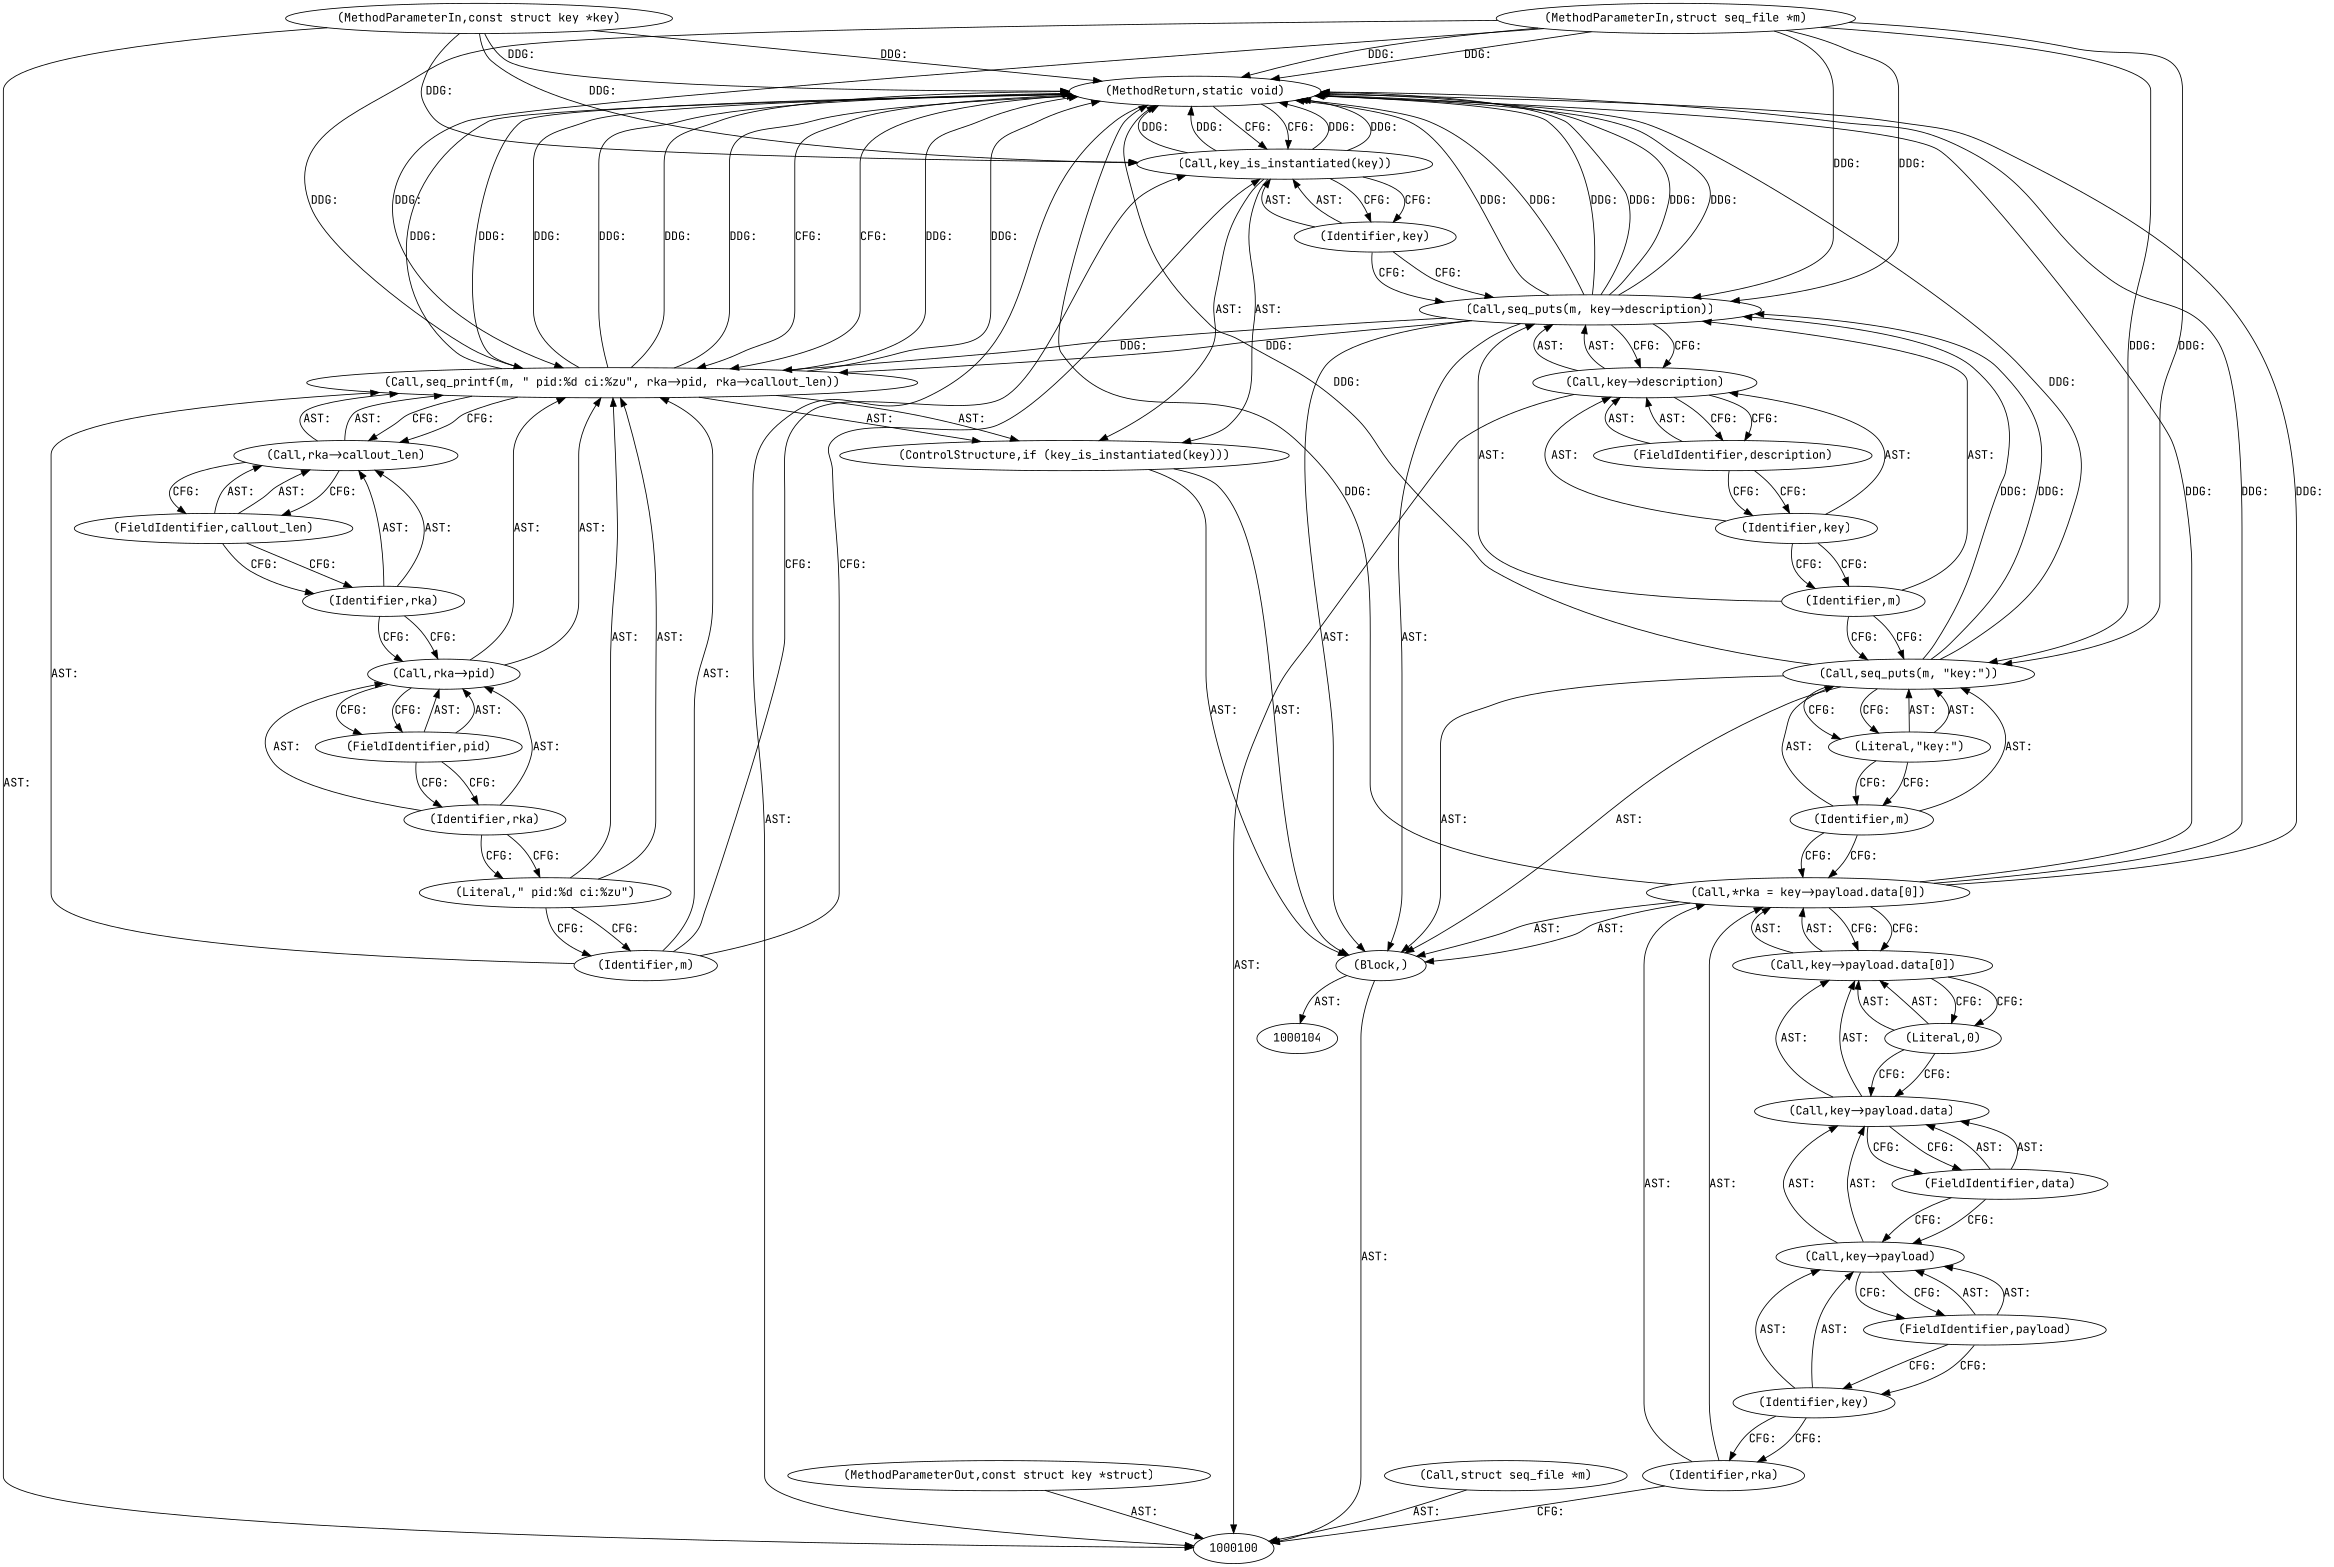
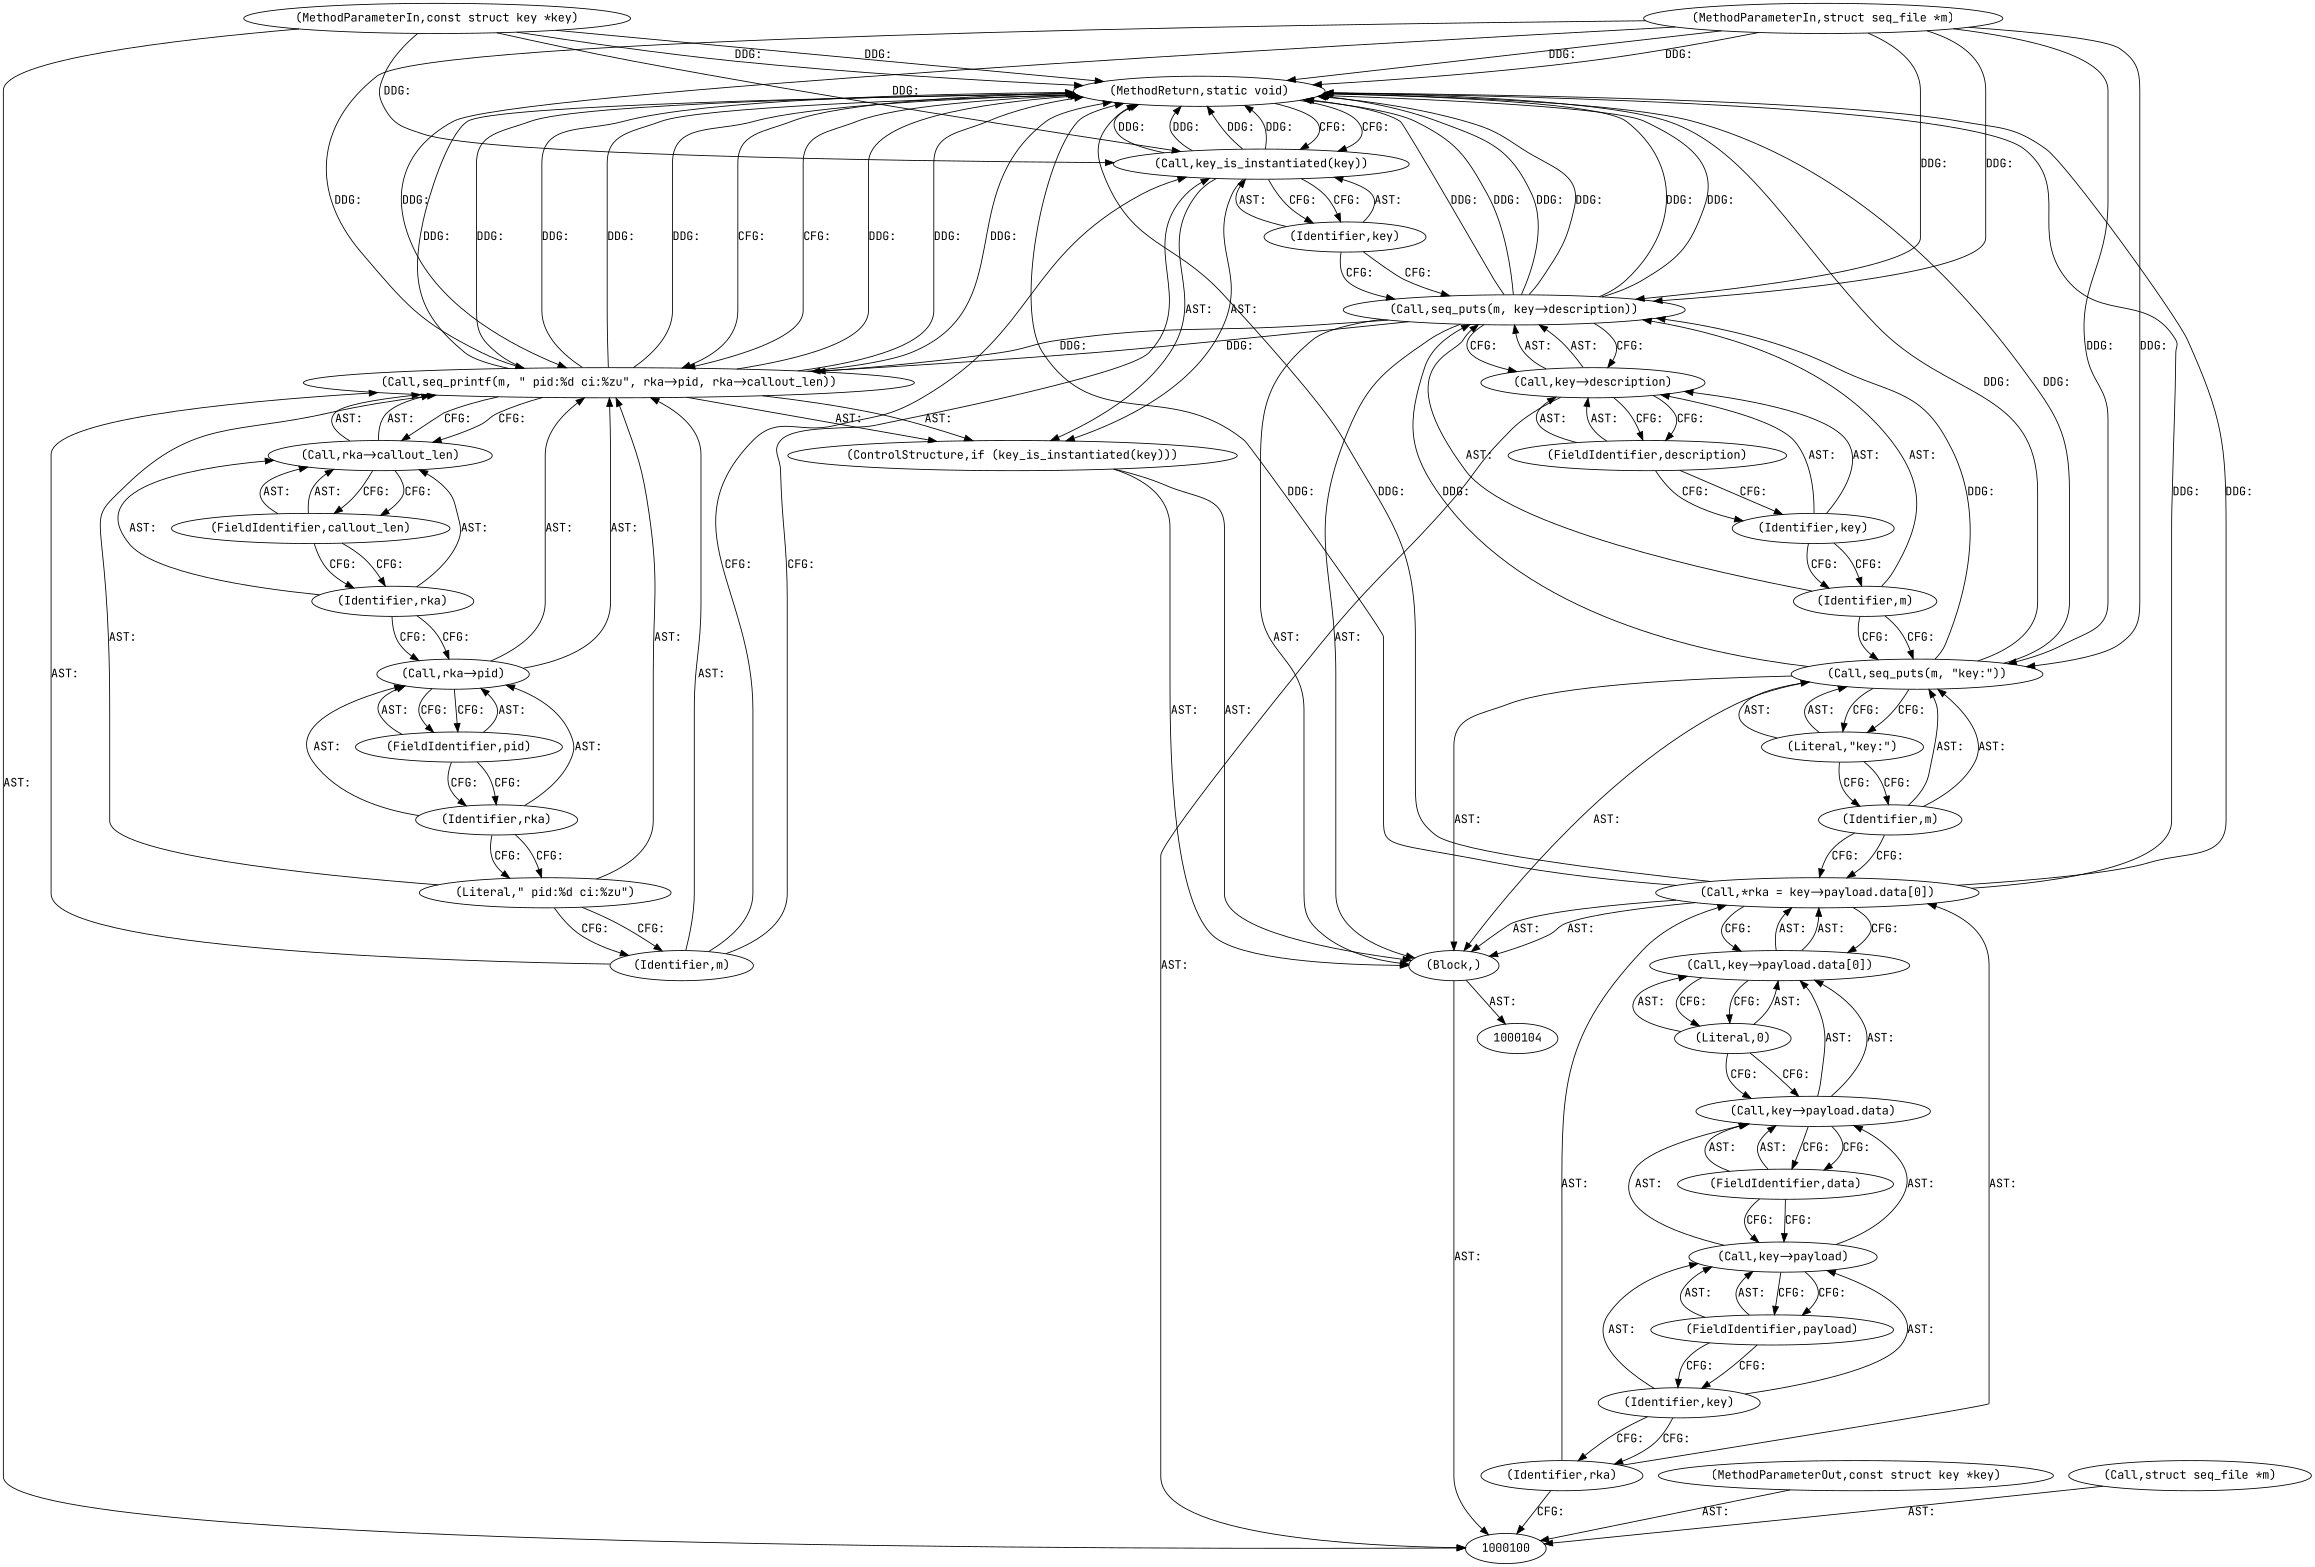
(765, 896) -> none
(999, 1476) -> (1856, 1476)
